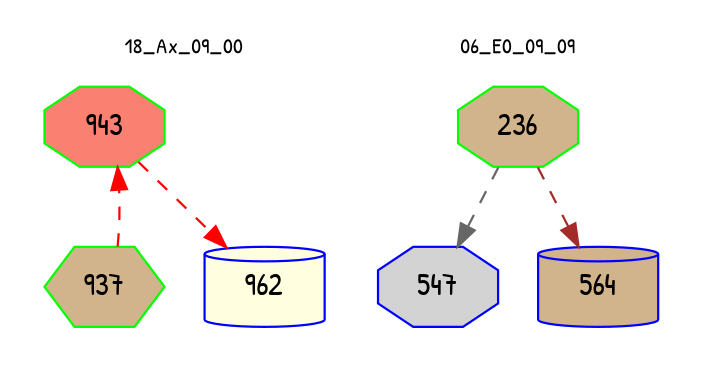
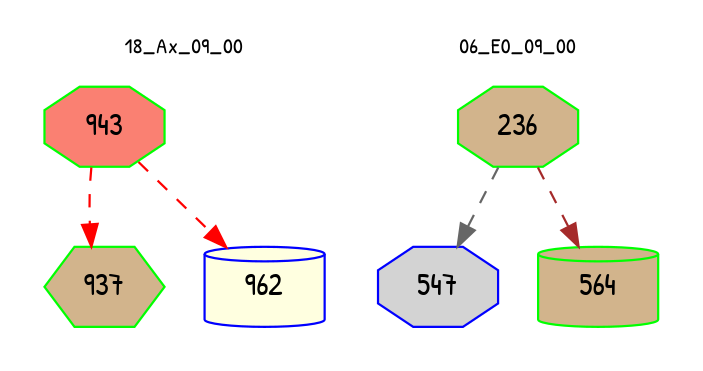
(518, 48) -> (518, 48)
(119, 218) -> (90, 196)
(598, 287) -> (598, 287)
